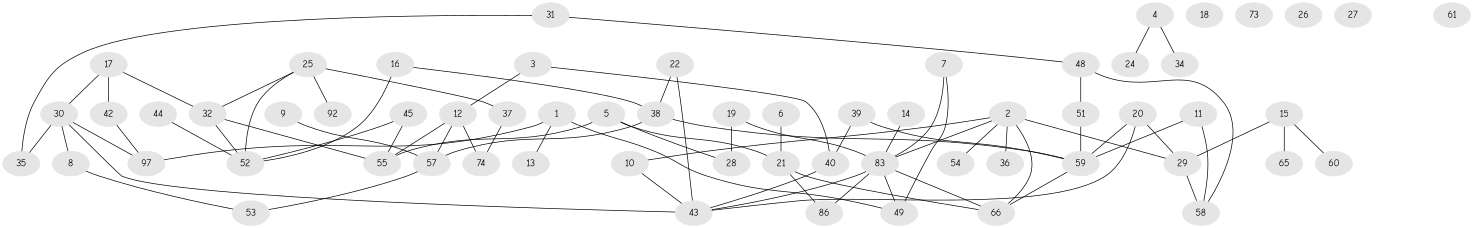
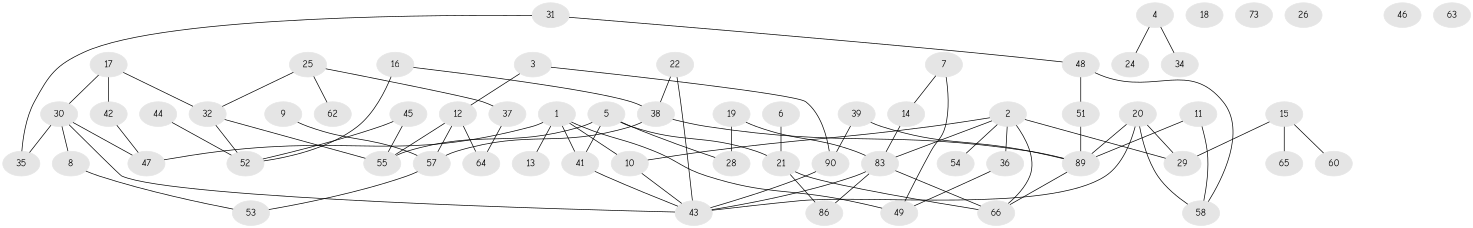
(1353, 15) -> none
none -> (1402, 15)
(1452, 15) -> (1452, 15)
(257, 104) -> none
(333, 114) -> (333, 114)
(934, 120) -> (925, 89)
none -> (597, 141)
(146, 164) -> (146, 164)
(481, 164) -> (481, 164)
none -> (580, 164)
(830, 164) -> (830, 164)
(1081, 164) -> (1081, 164)
(890, 188) -> (952, 189)
(1192, 188) -> (1155, 171)
